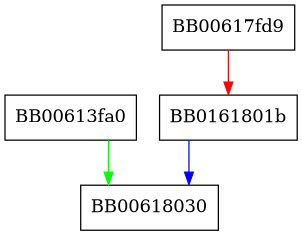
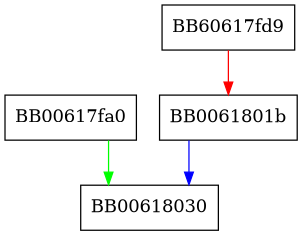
(228, 28) -> (228, 28)
(71, 118) -> (71, 118)
(228, 118) -> (228, 118)
